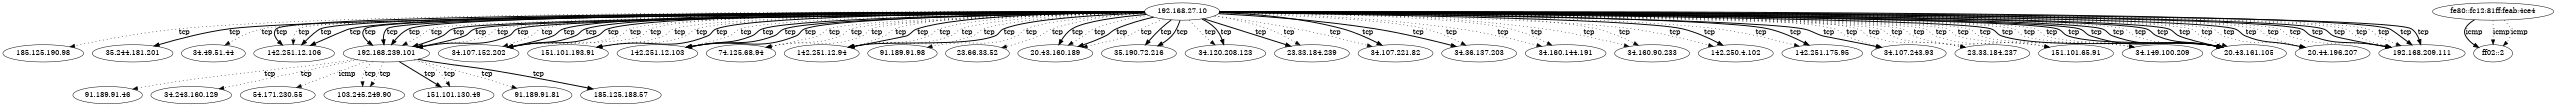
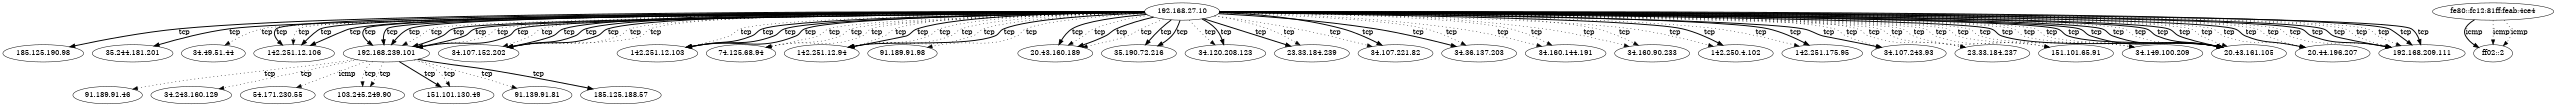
(609, 14) -> (609, 14)
(568, 53) -> none
(977, 53) -> none
(537, 95) -> (537, 95)
